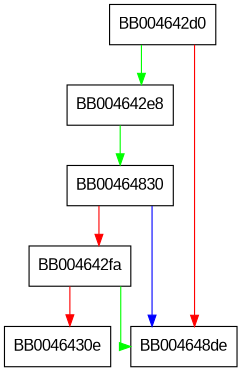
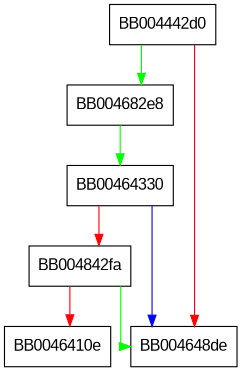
(163, 25) -> (163, 25)
(120, 105) -> (120, 105)
(120, 186) -> (120, 186)
(80, 266) -> (80, 266)
(58, 347) -> (58, 347)
